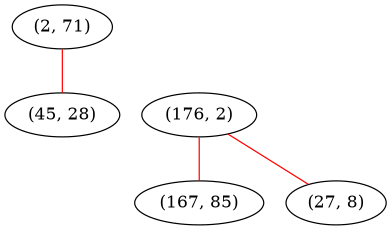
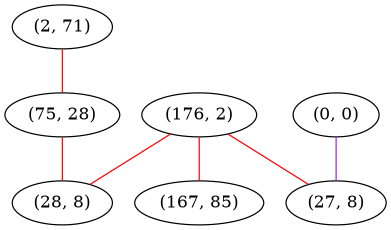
(62, 115) -> (62, 115)
none -> (336, 115)
none -> (62, 203)
